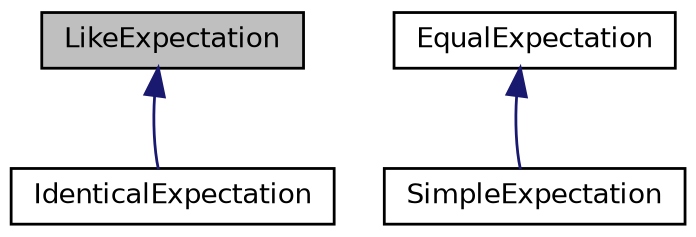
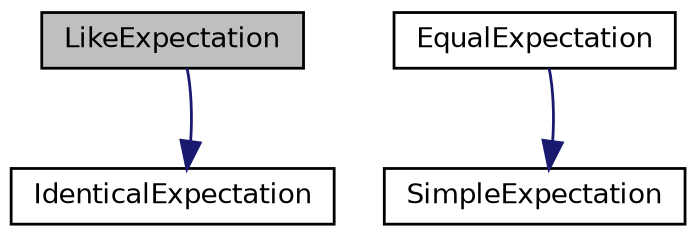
(154, 133) -> (191, 105)
(516, 133) -> (553, 105)
